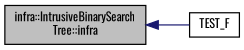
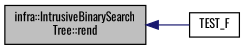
(75, 25) -> (75, 25)
